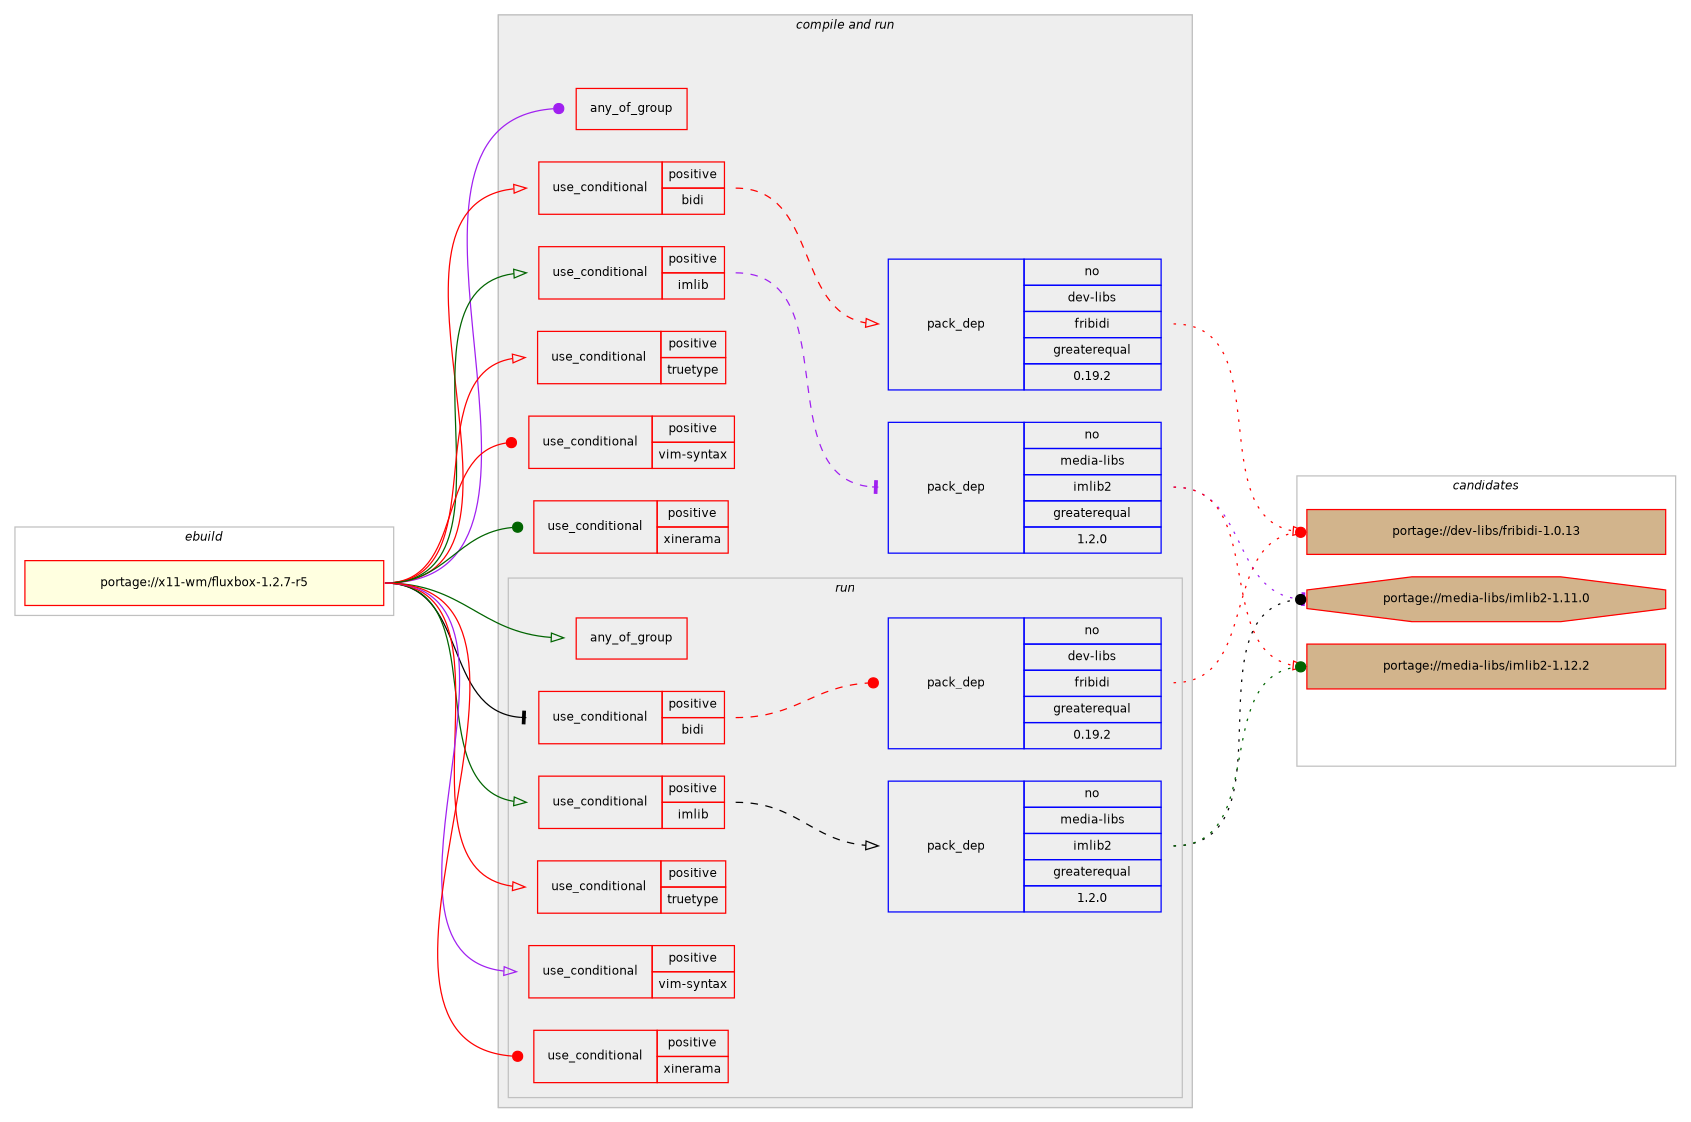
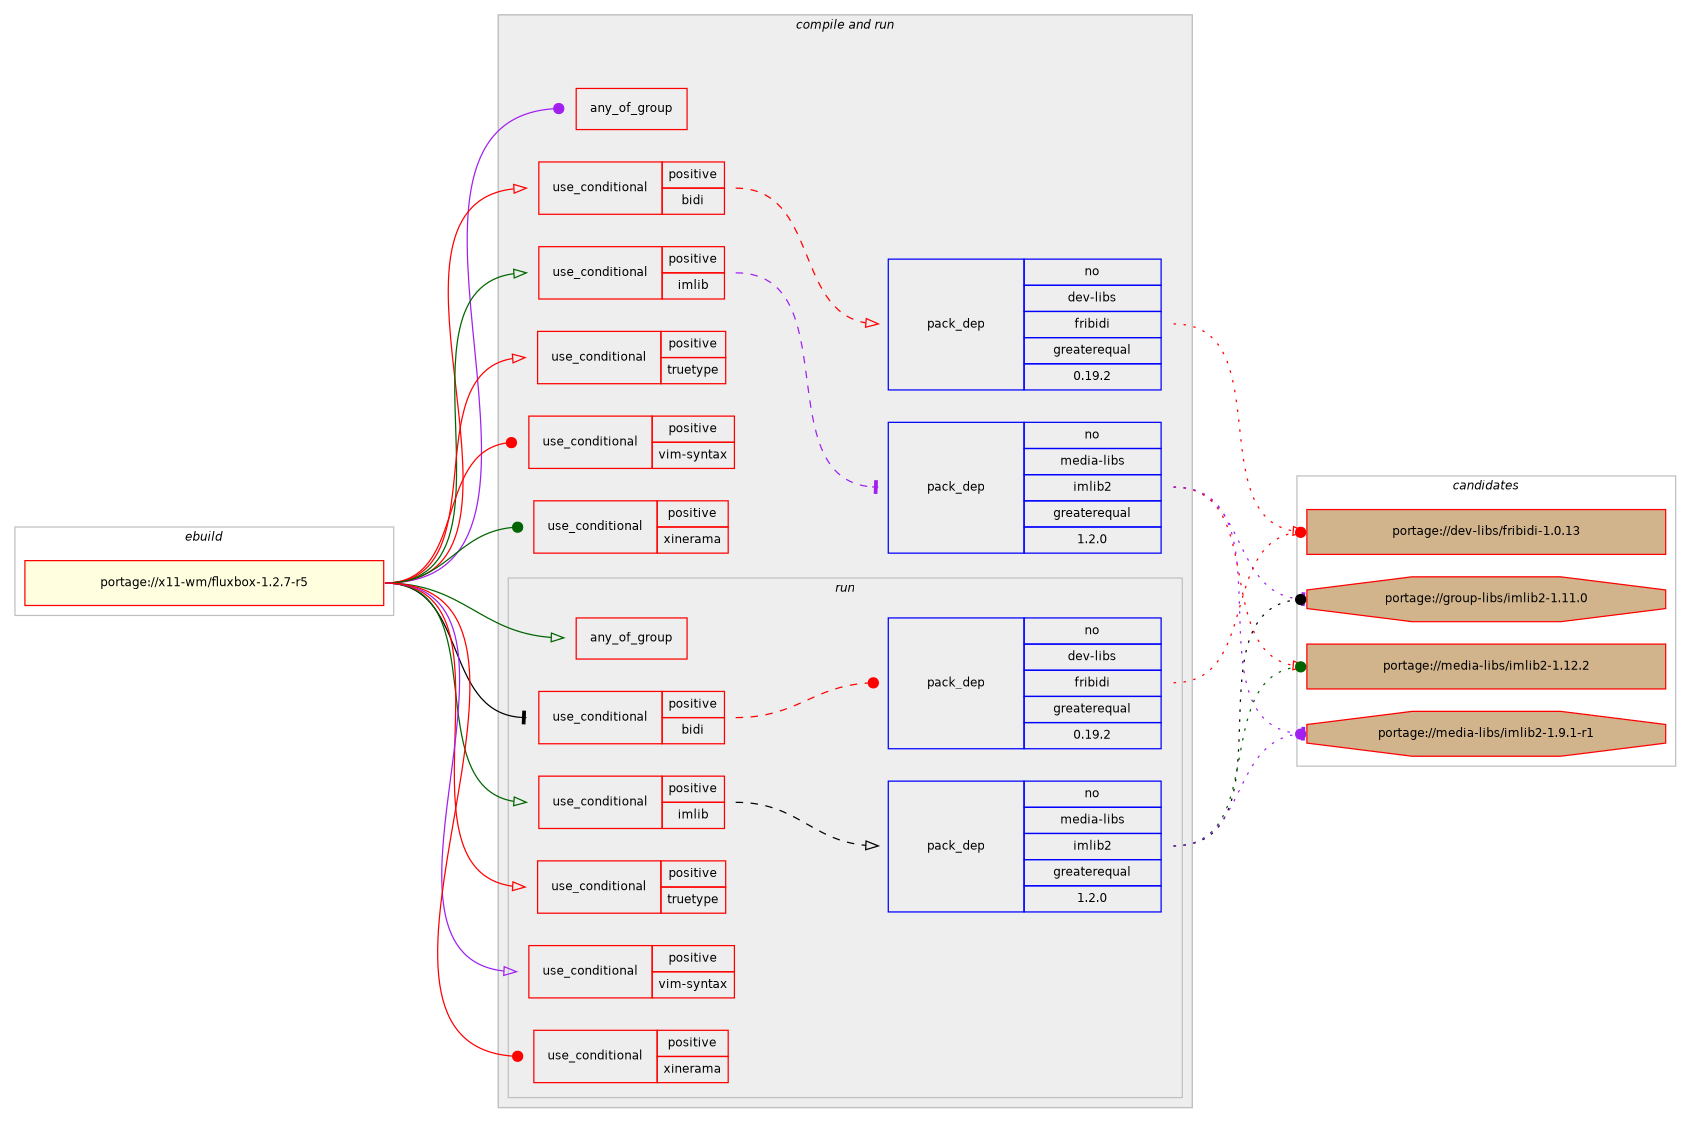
(1486, 599) -> (1486, 599)
none -> (1486, 734)
